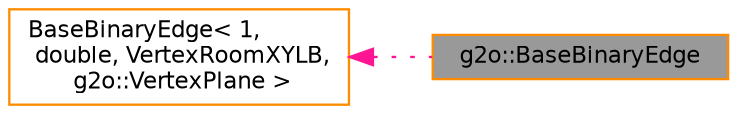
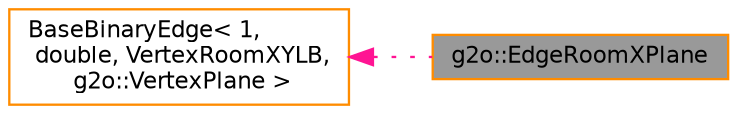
(580, 57) -> (580, 57)
